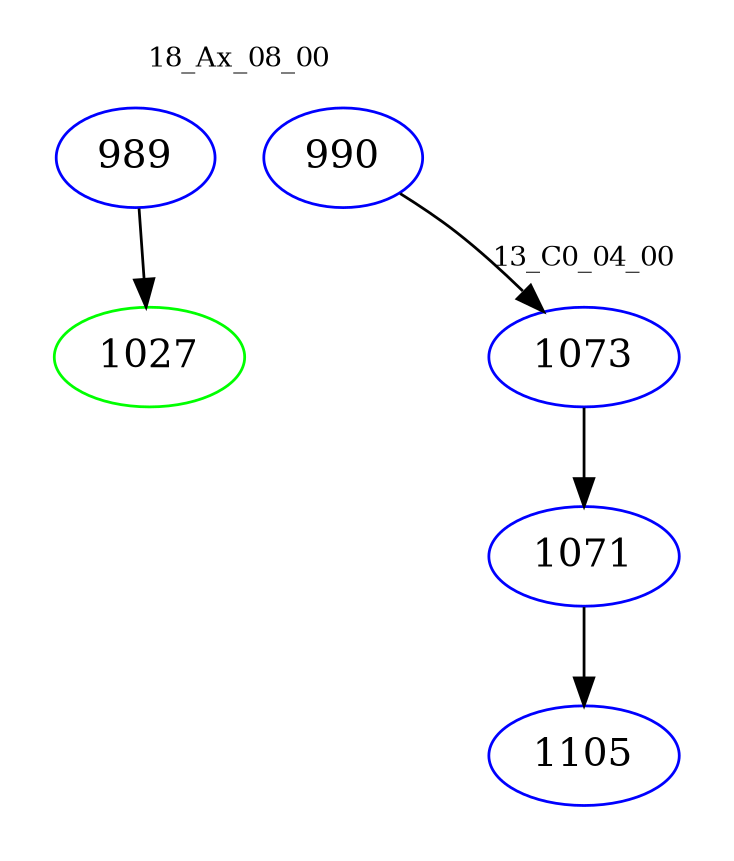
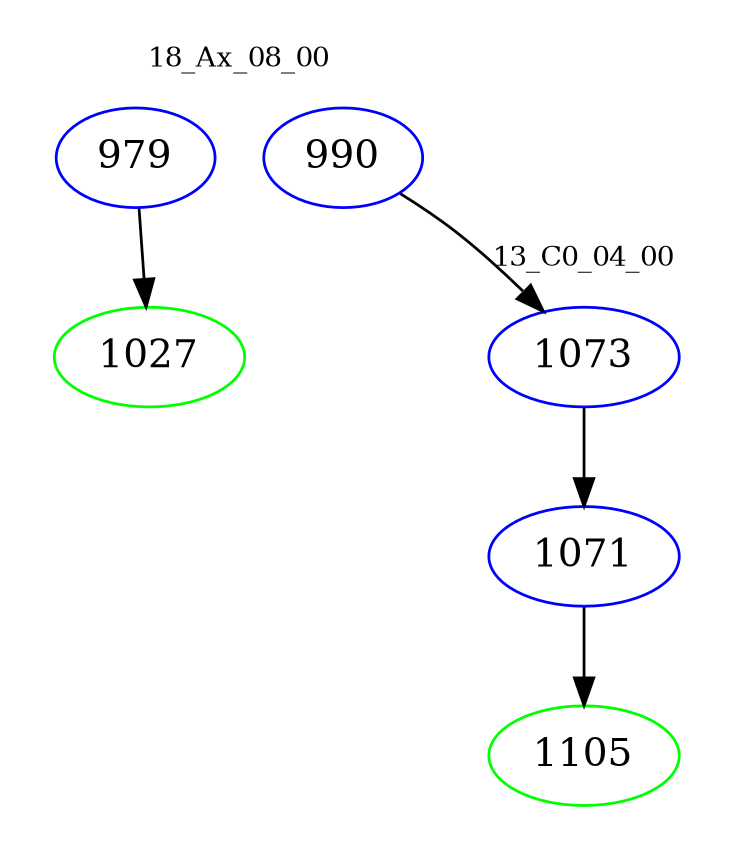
(136, 158) -> (136, 158)
(584, 756) -> (584, 756)
